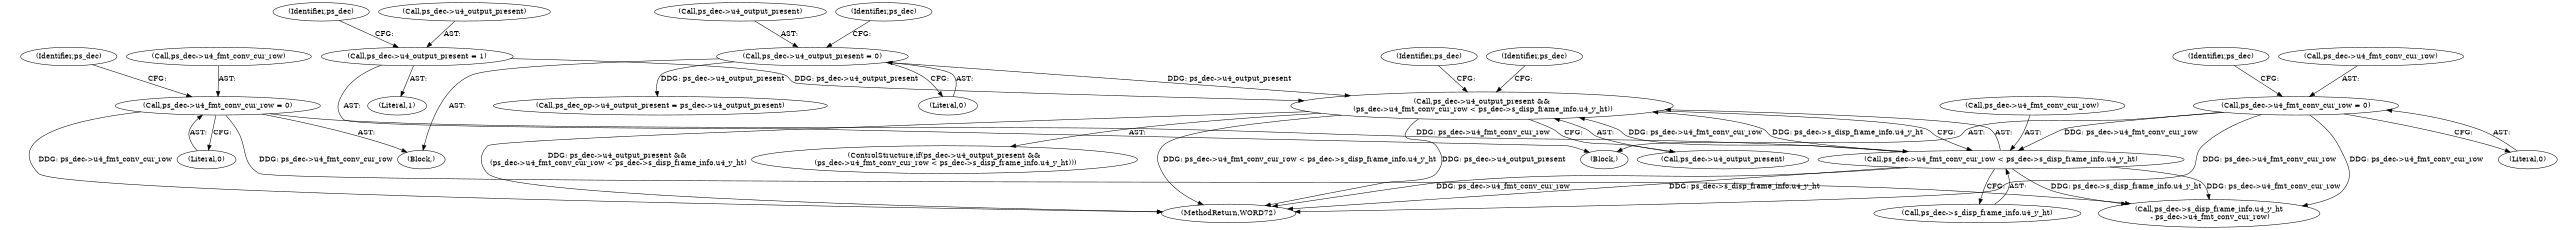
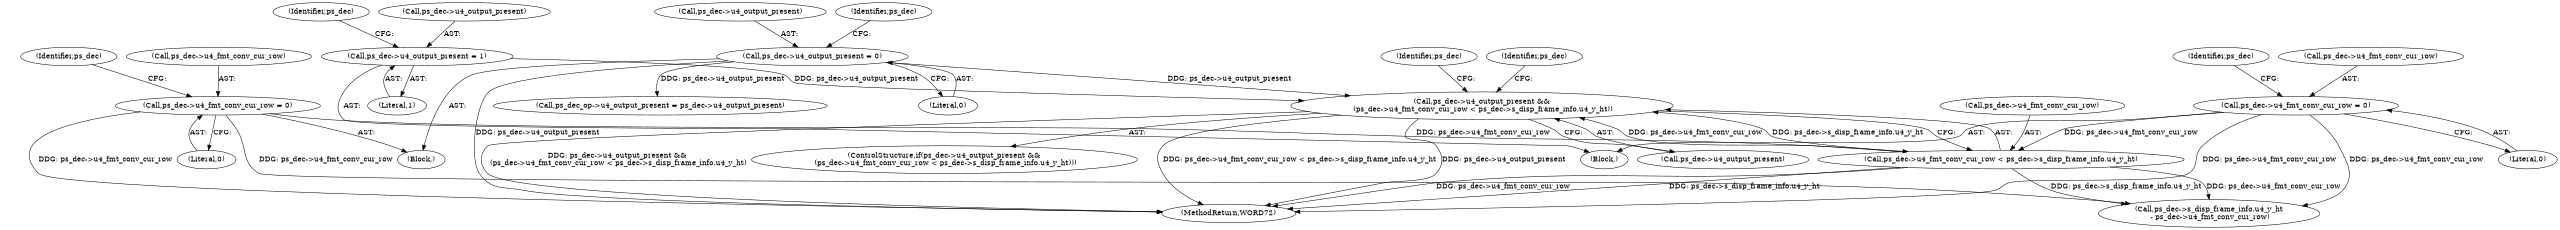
none -> (384, 82)
none -> (601, 197)
(1977, 213) -> none
